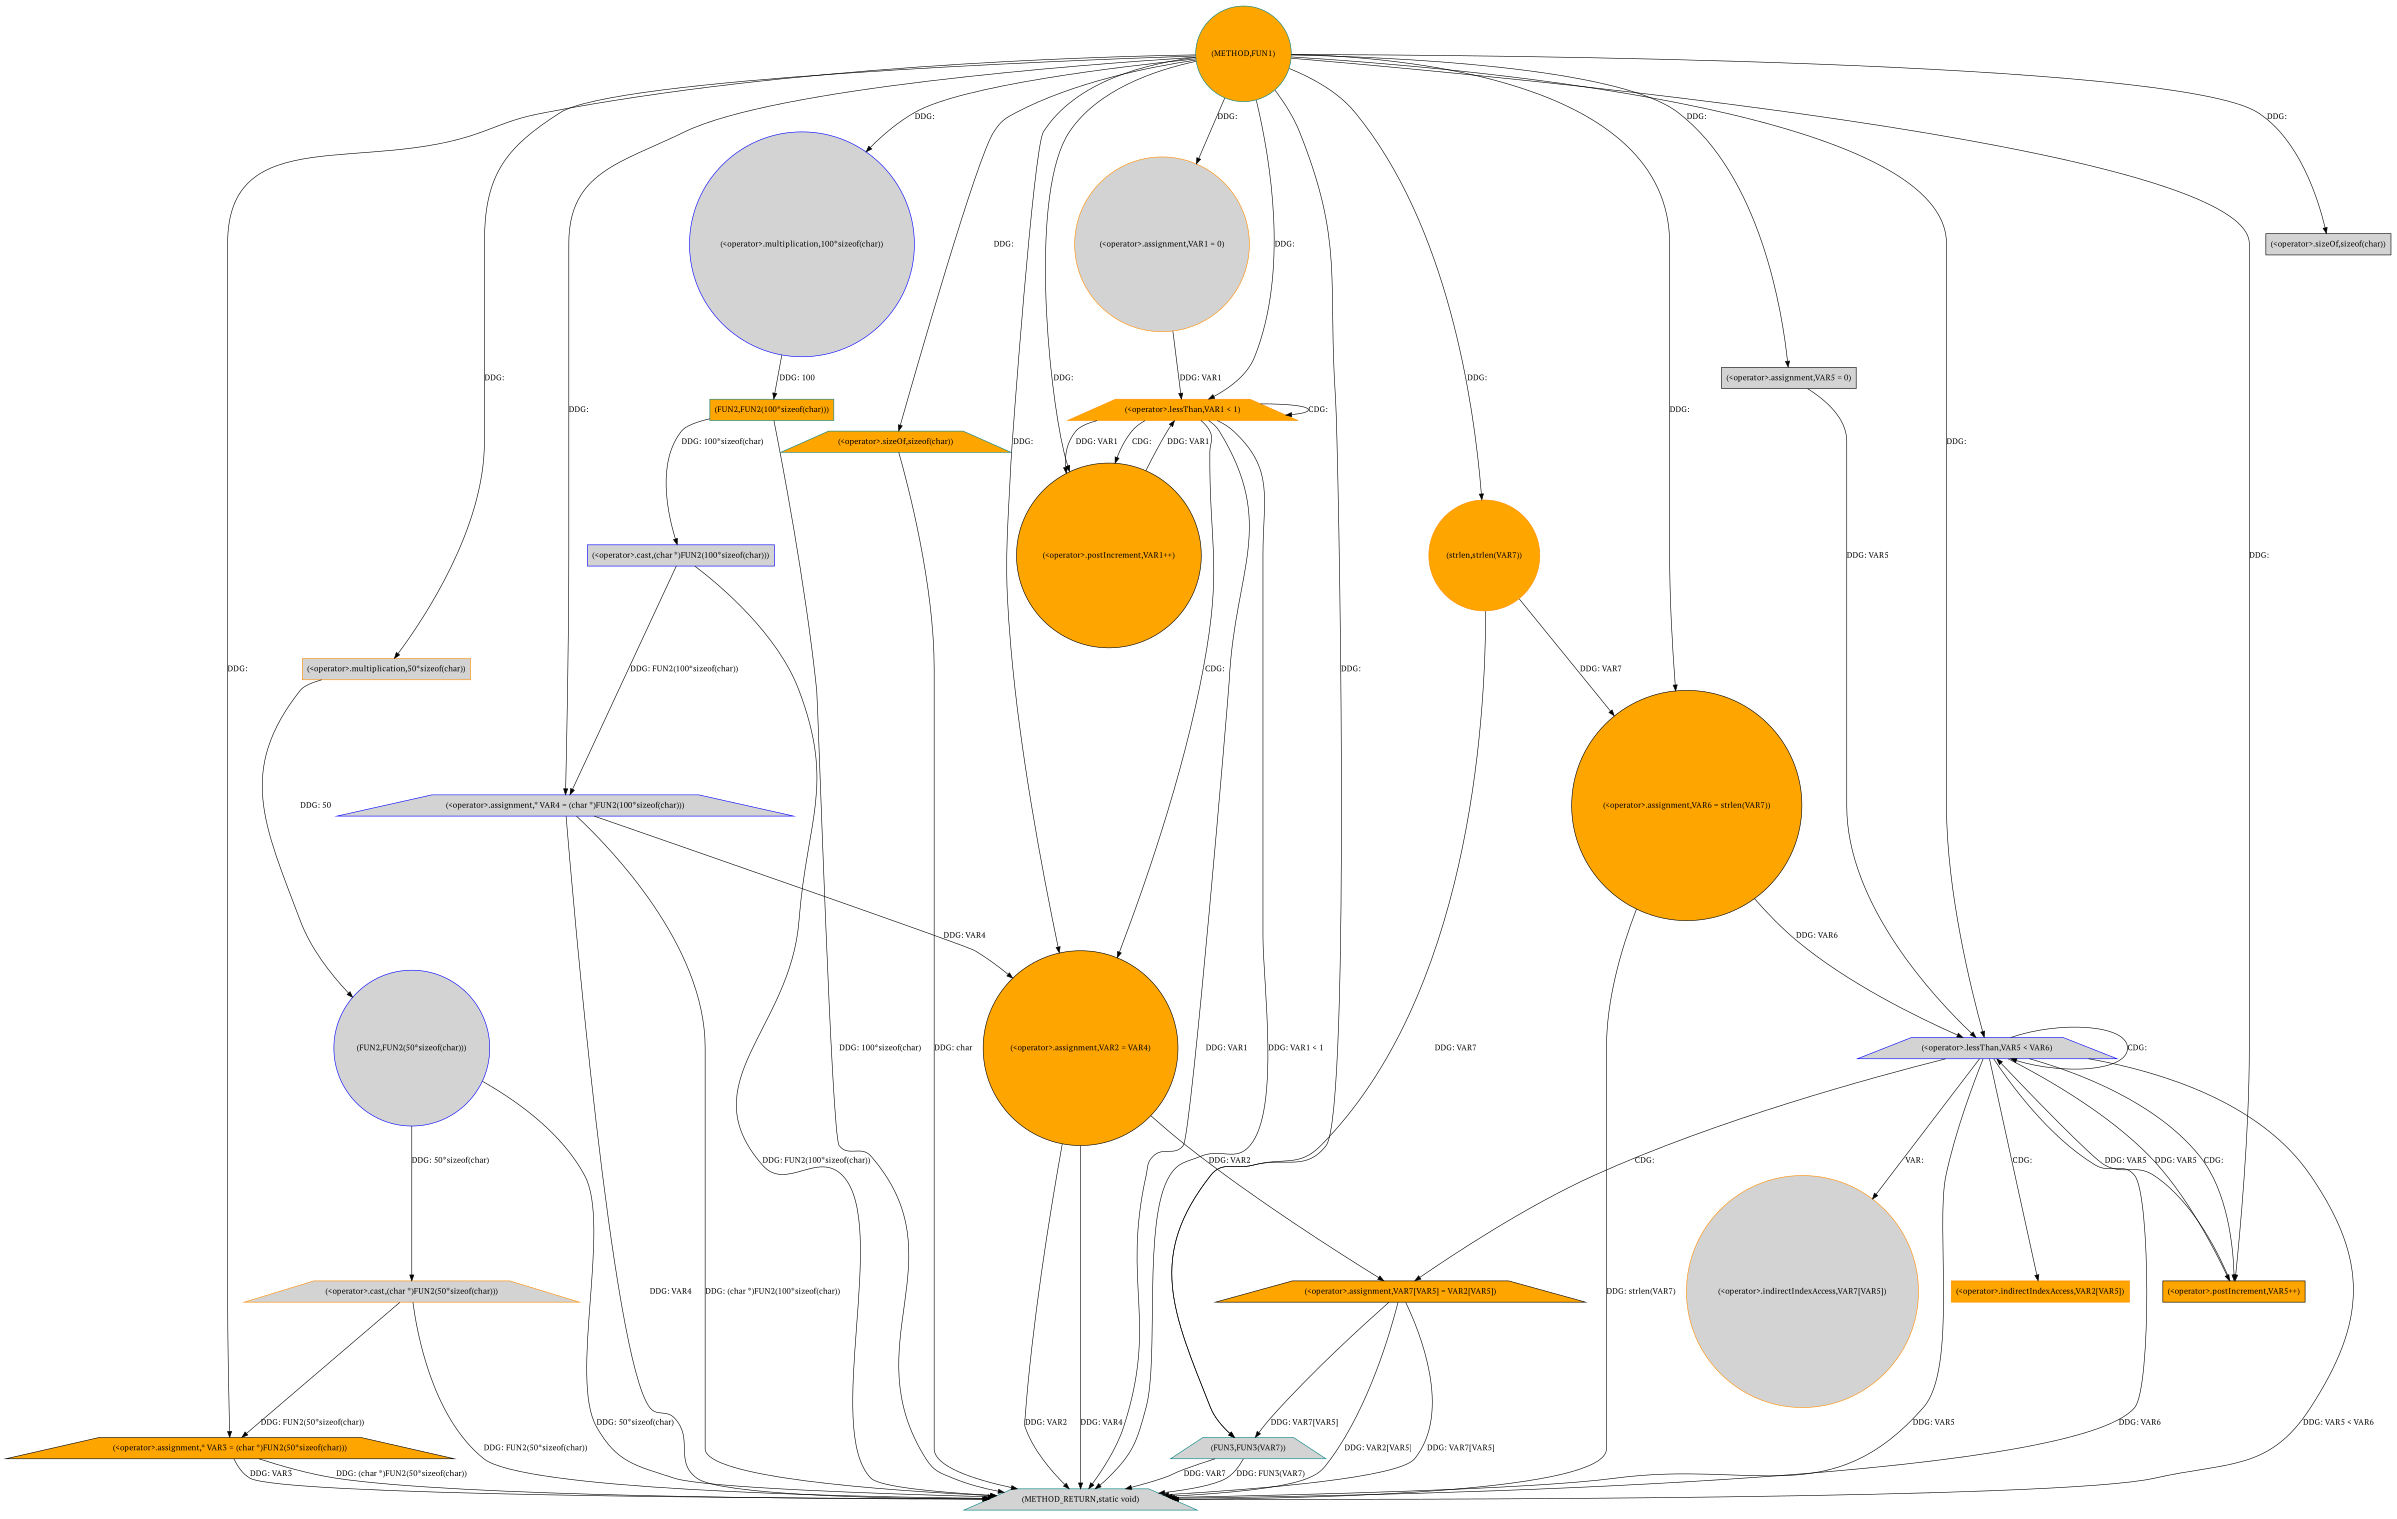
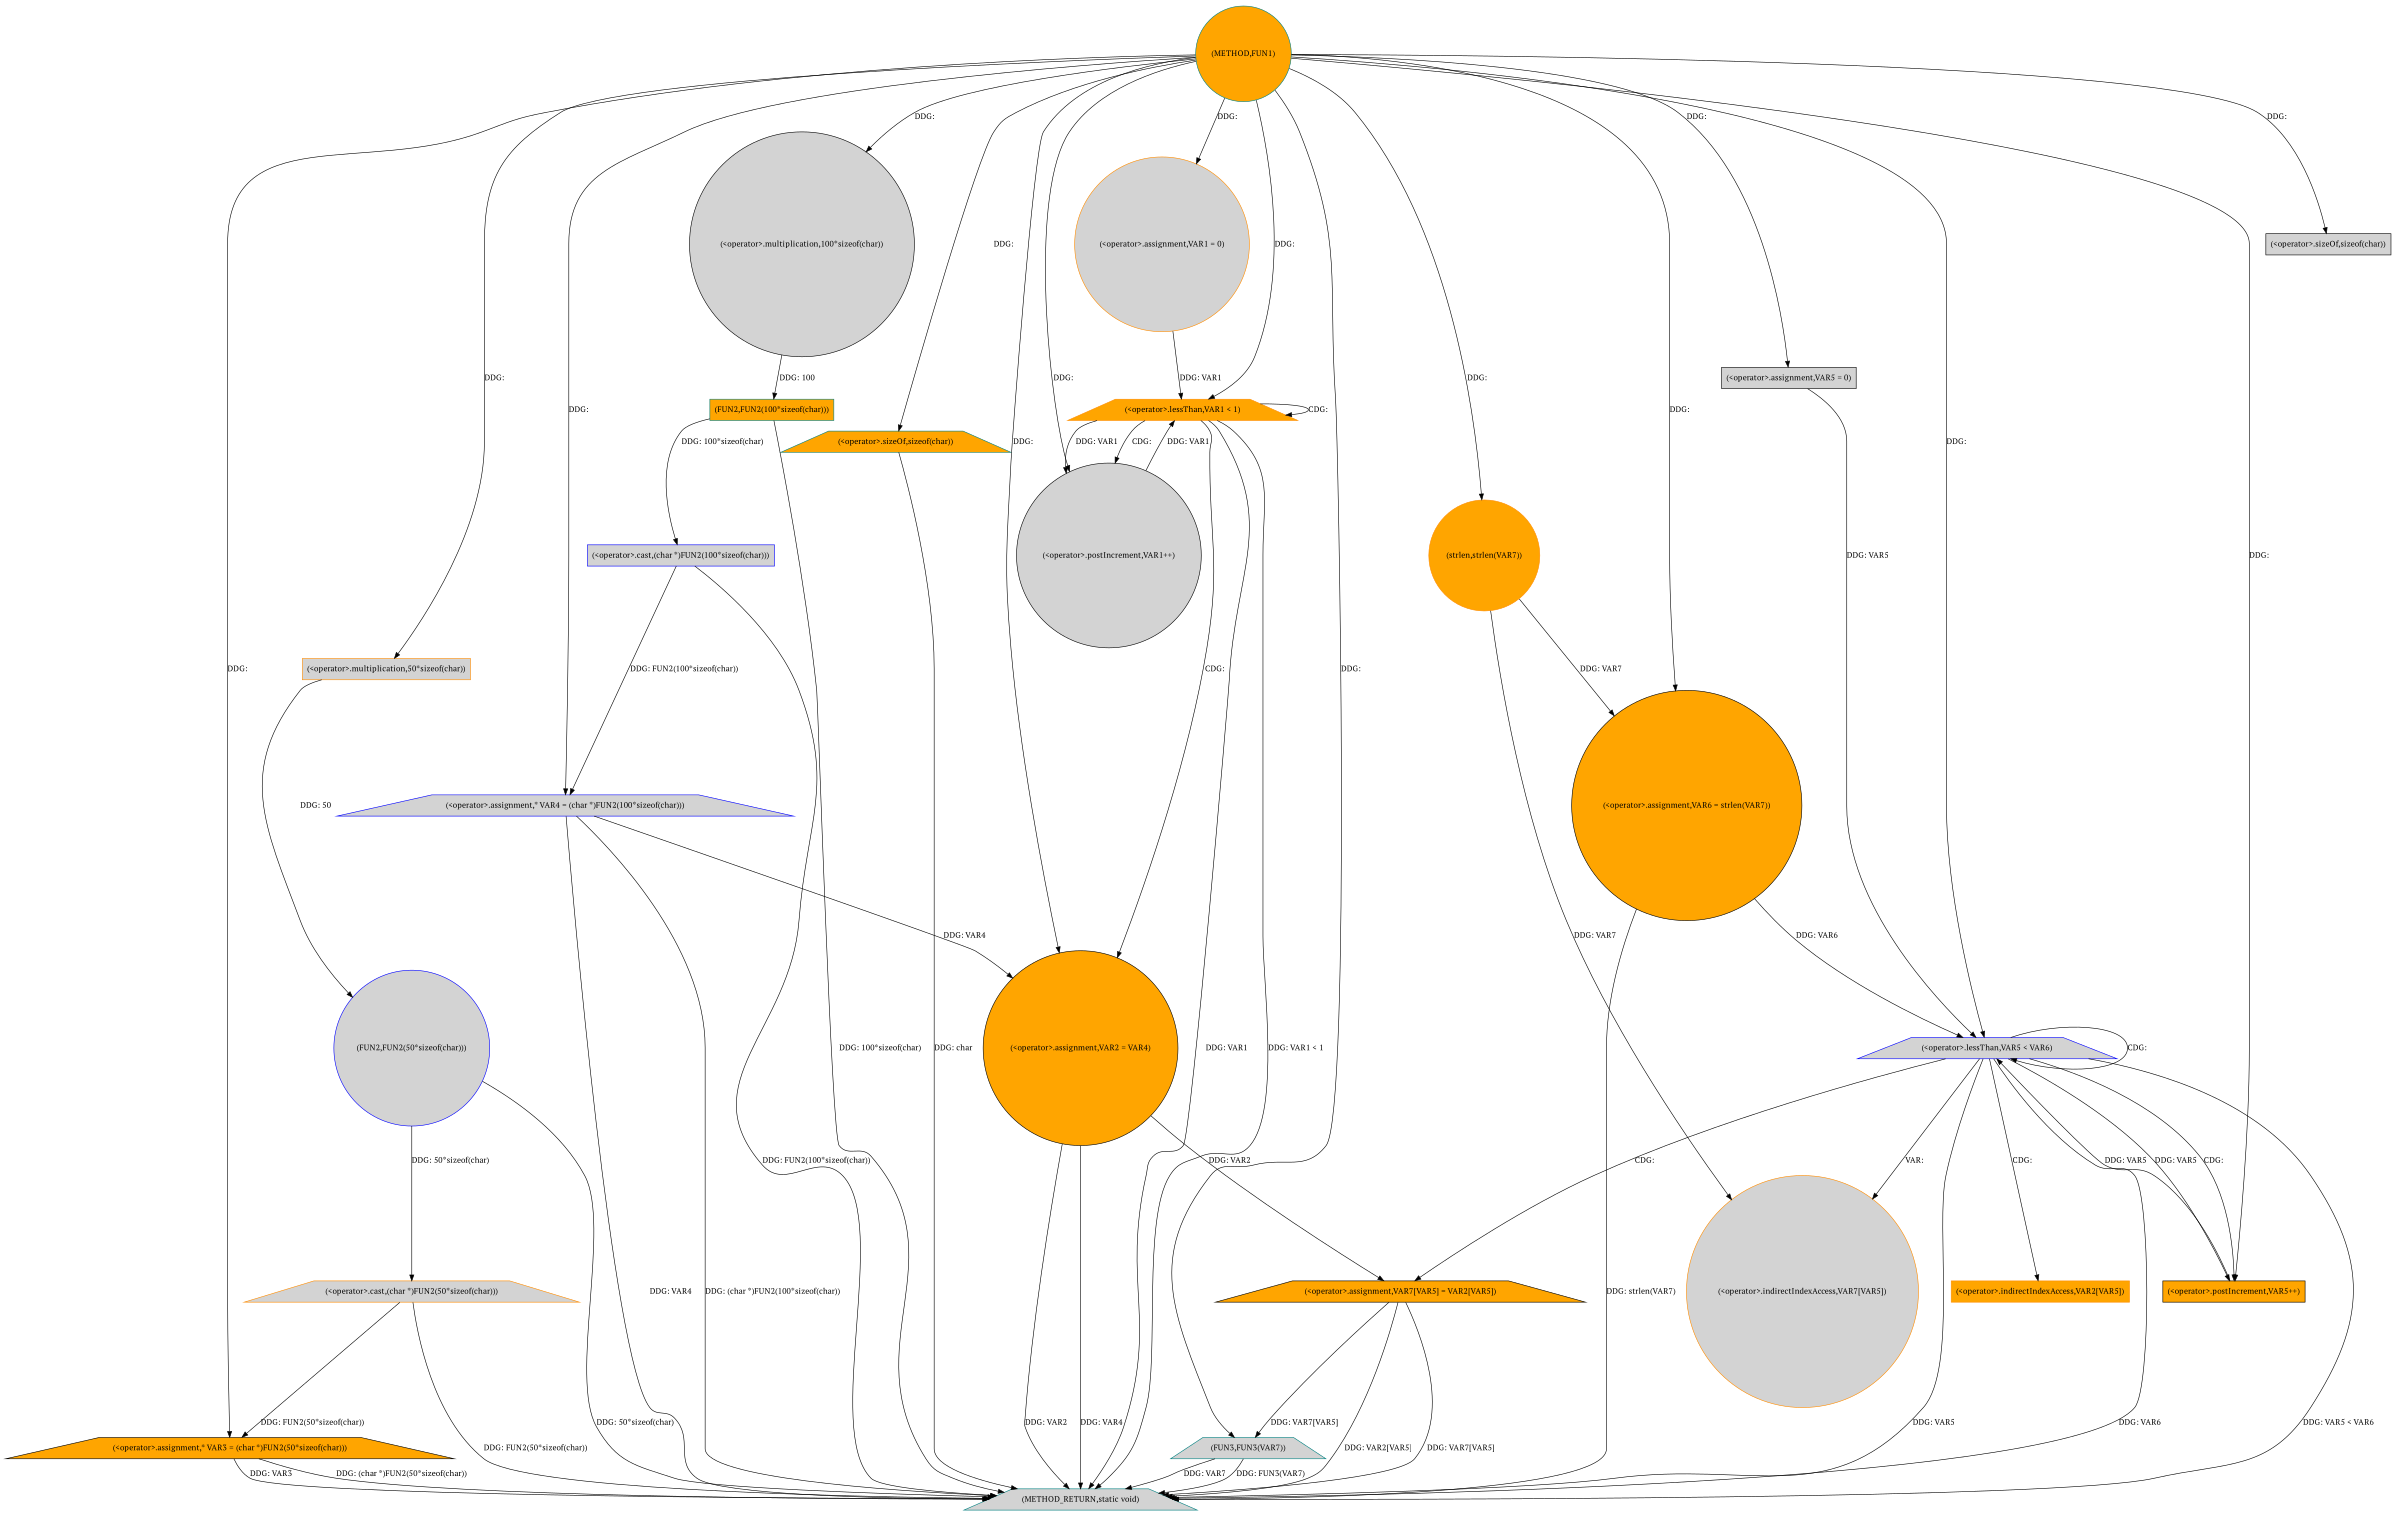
(802, 244) -> (802, 244)
(1109, 555) -> (1109, 555)
(1374, 1077) -> (1566, 920)
